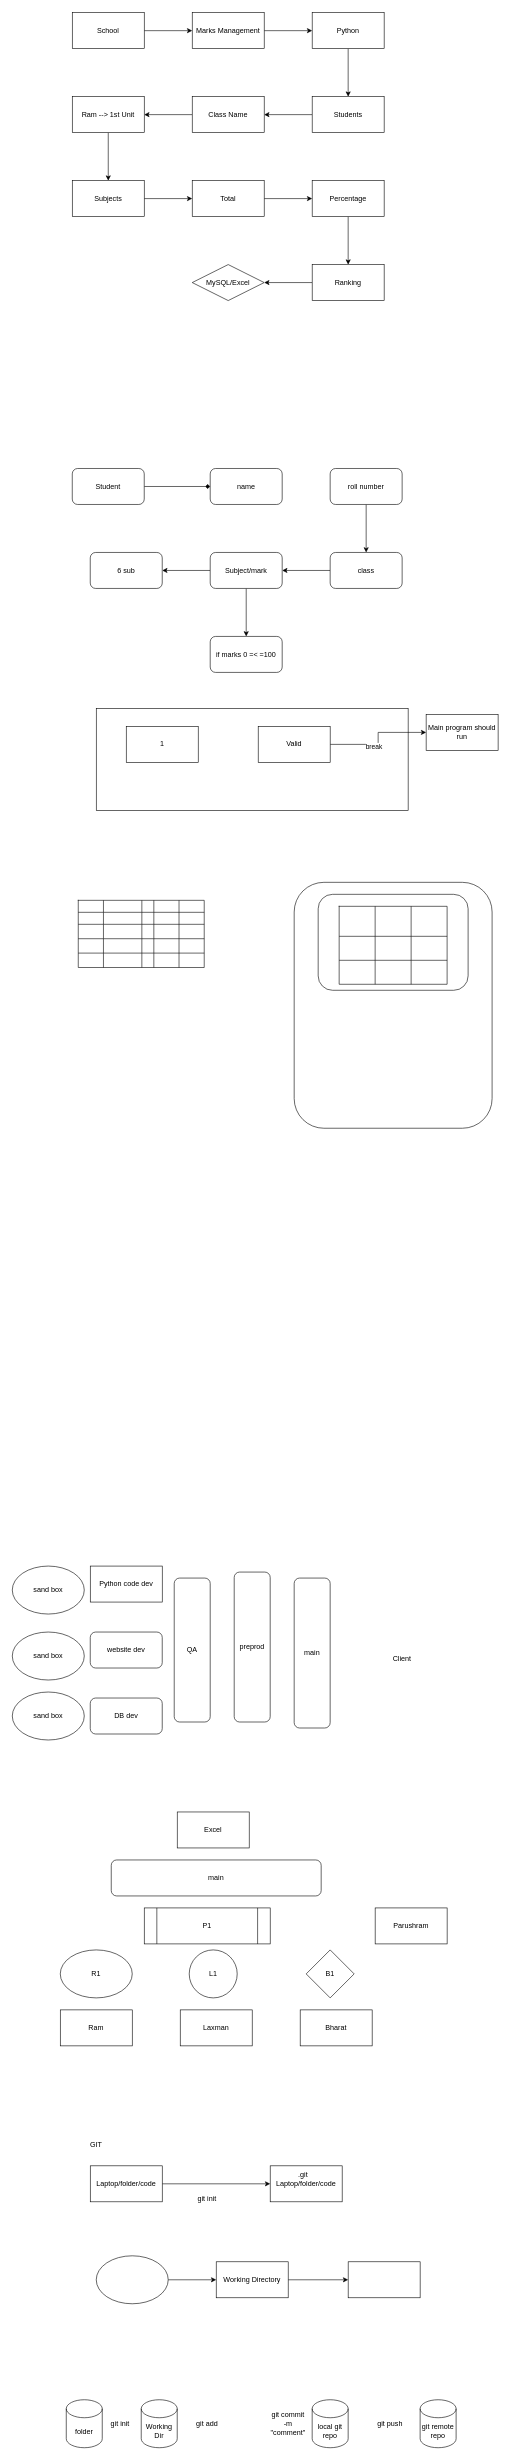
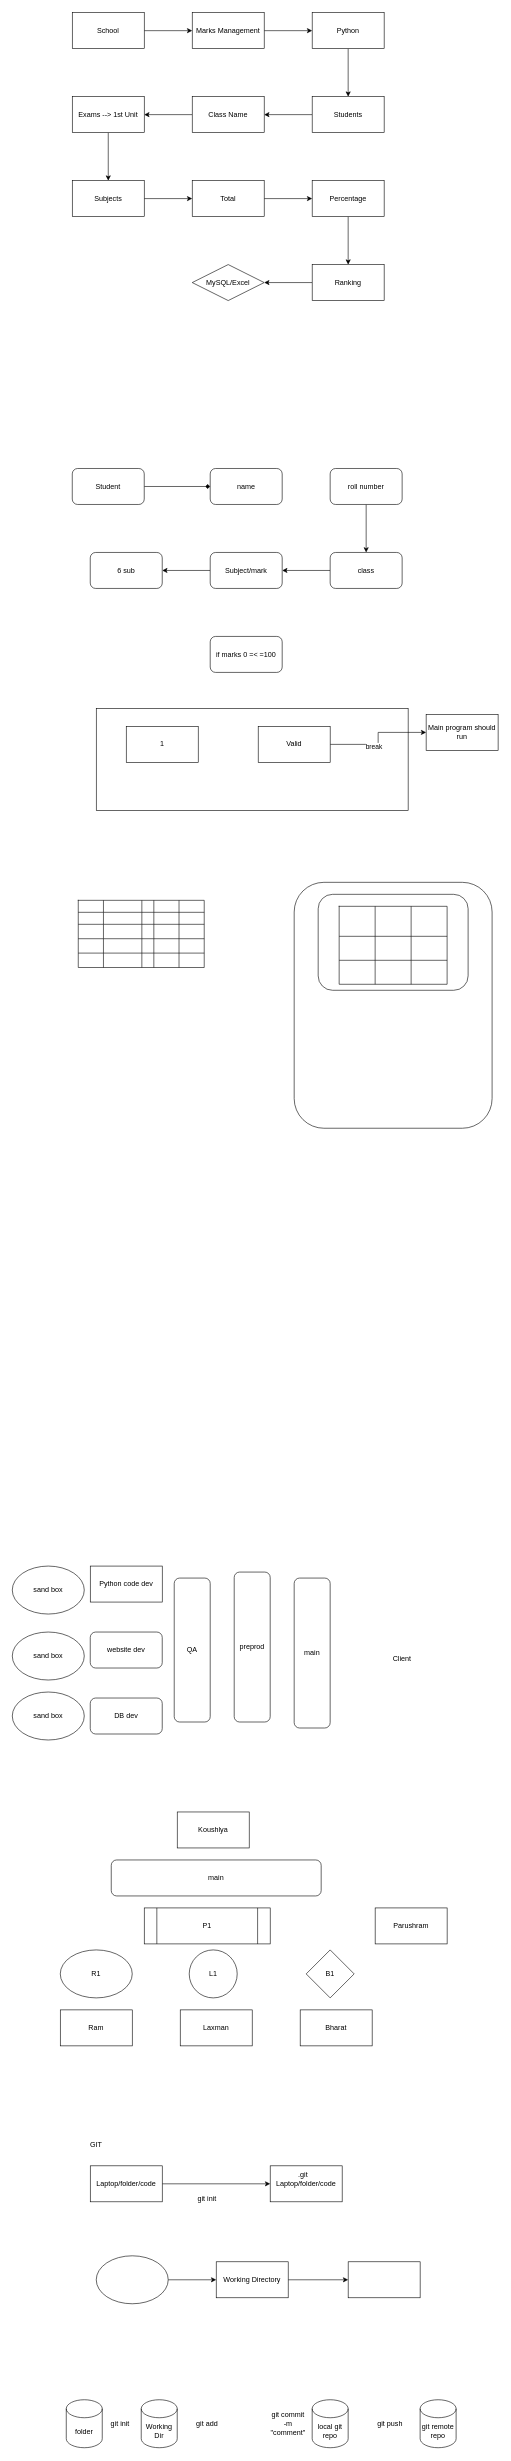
(108, 114) -> (108, 114)
(246, 630) -> none
(213, 1830) -> (213, 1830)
